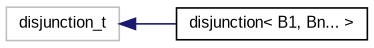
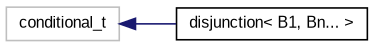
(63, 24) -> (63, 24)
